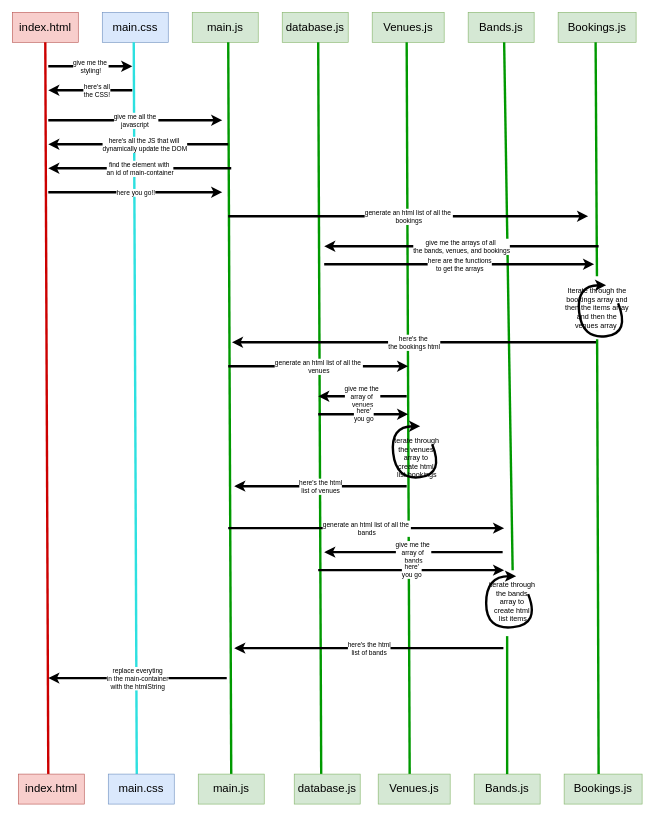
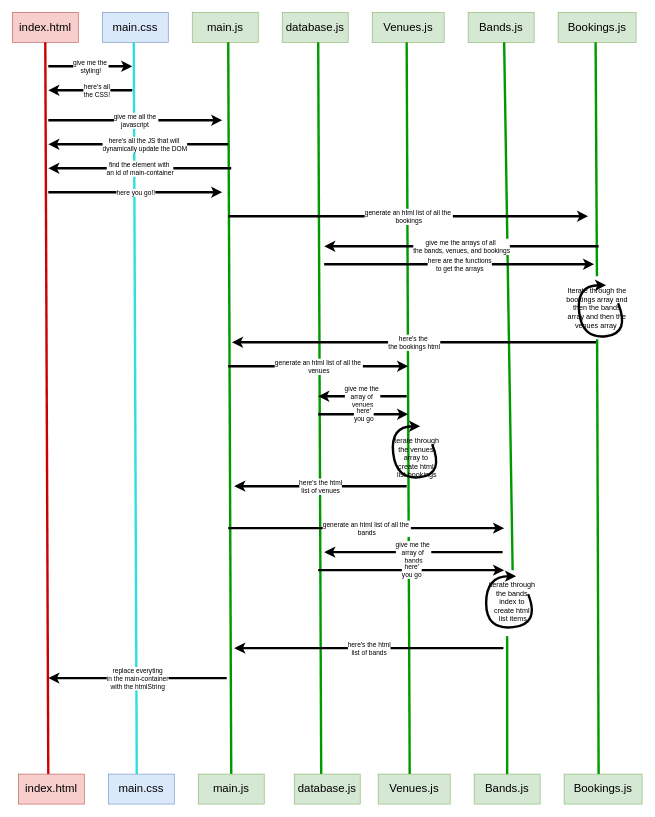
(597, 308) -> (597, 308)
(513, 602) -> (513, 602)
